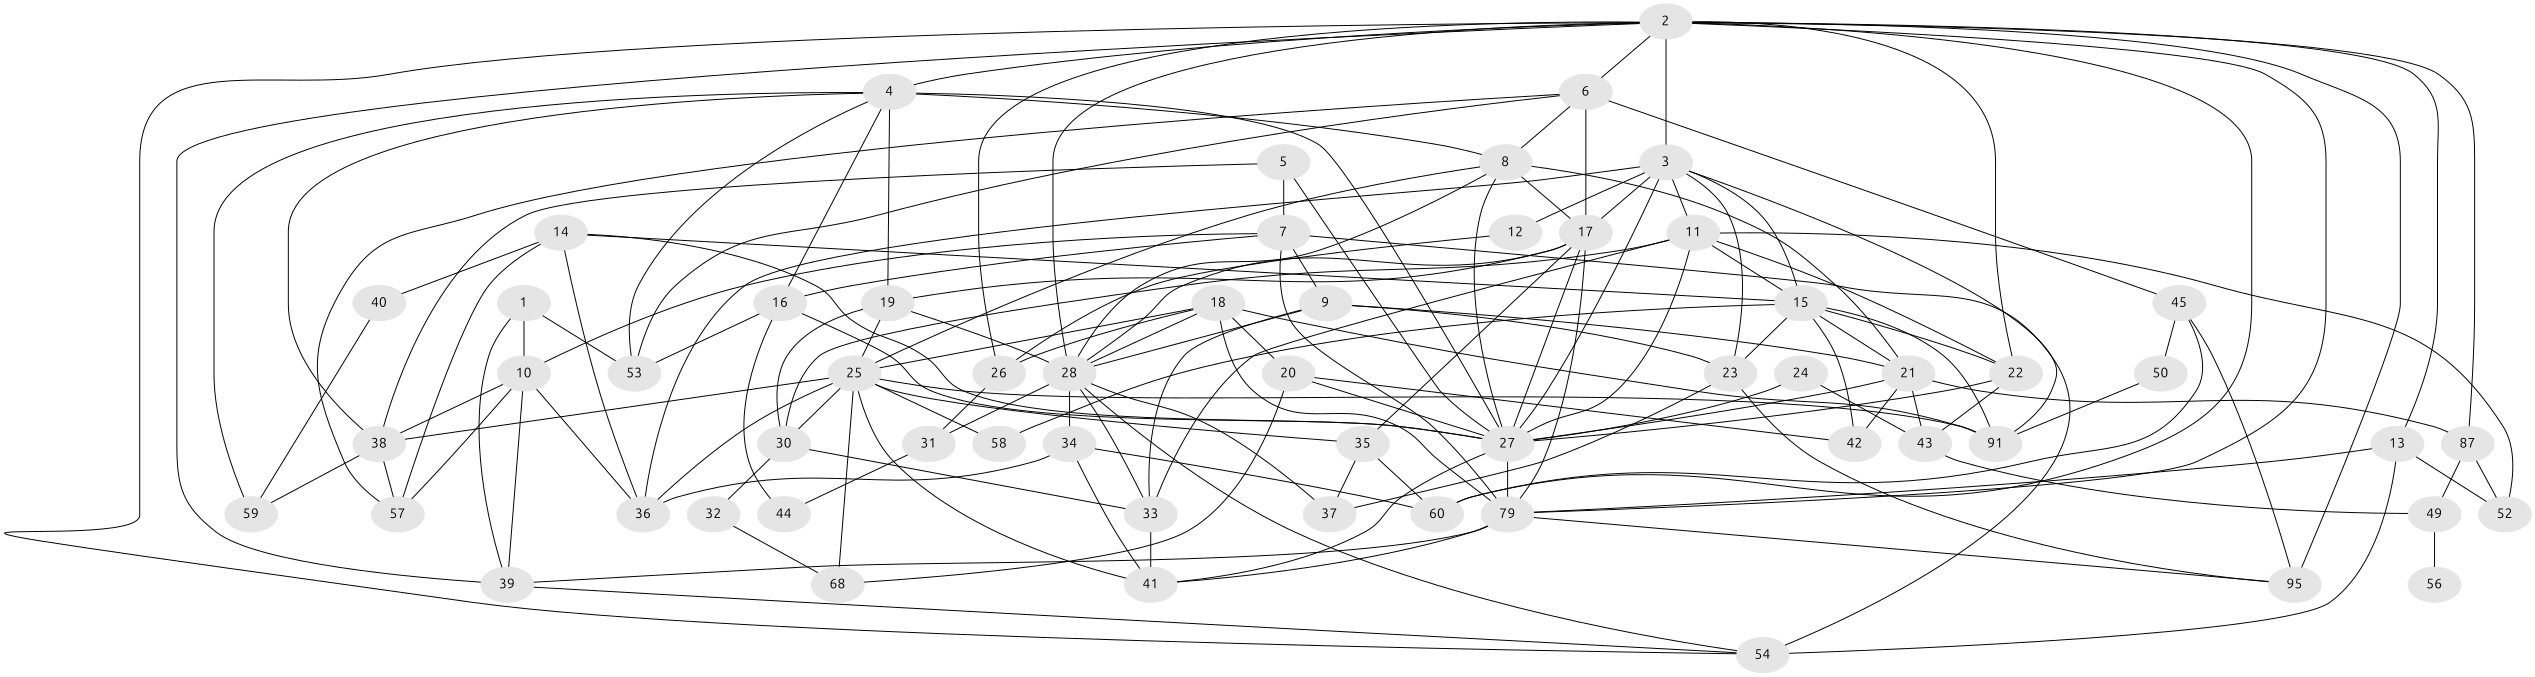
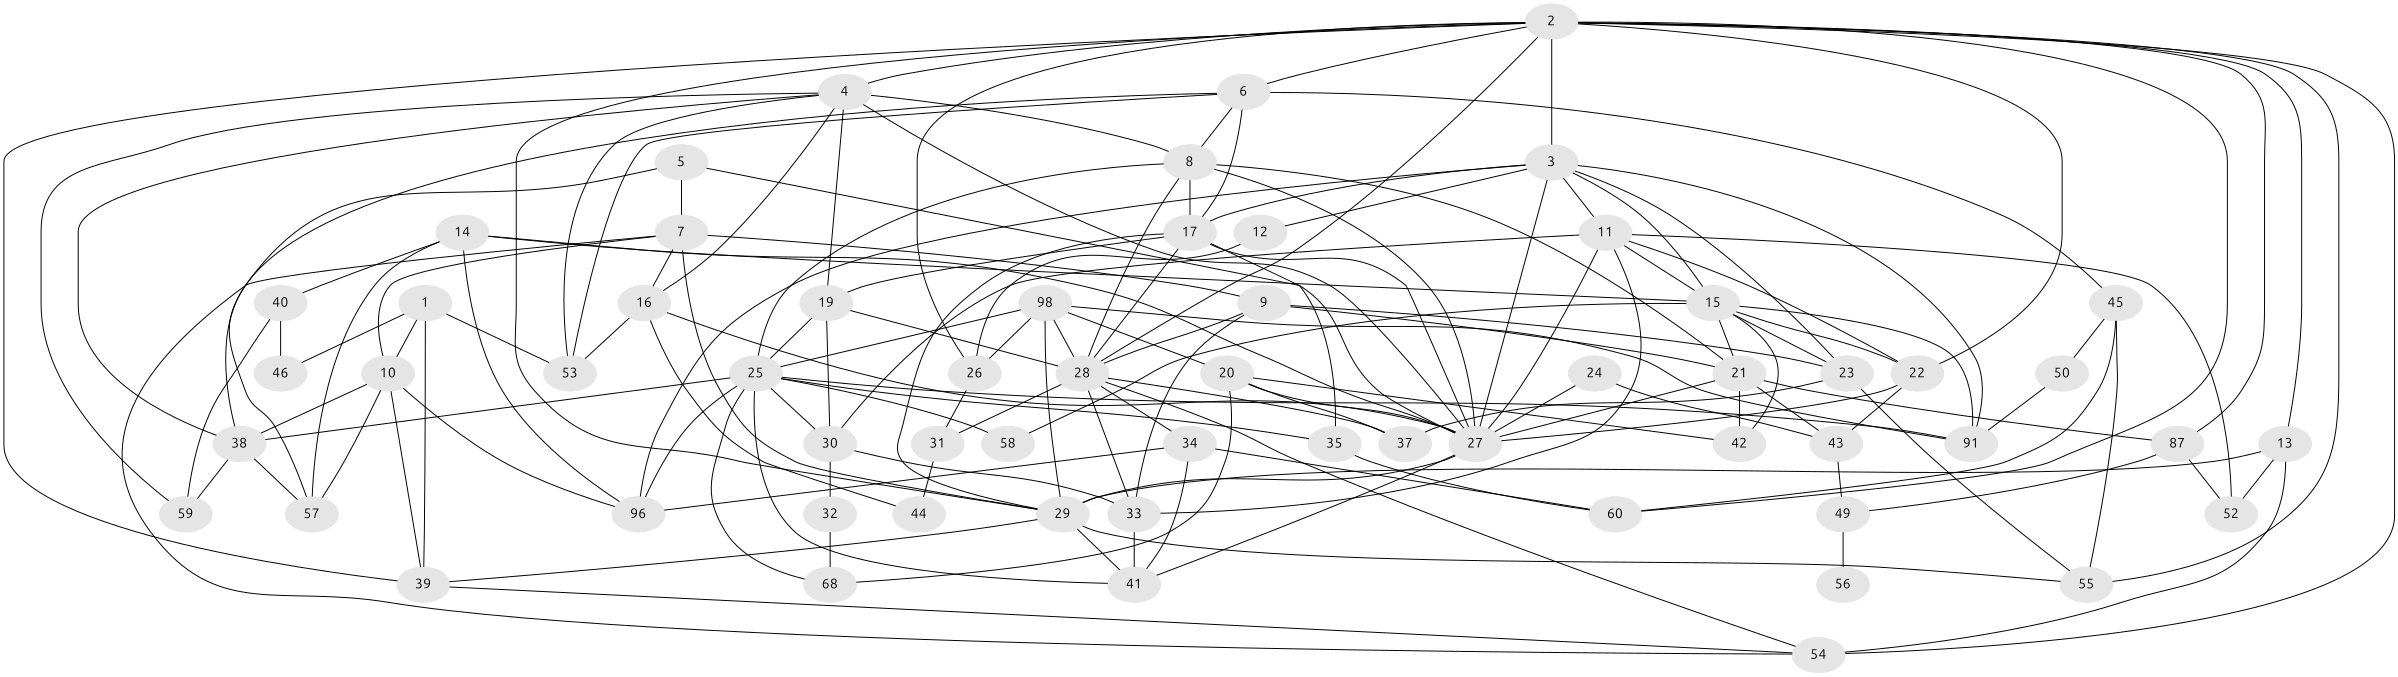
(1218, 303) -> (1045, 303)
none -> (281, 374)
(1346, 479) -> (1317, 408)
(643, 514) -> (638, 514)
(1508, 514) -> (1063, 514)
(2295, 585) -> (2087, 585)
